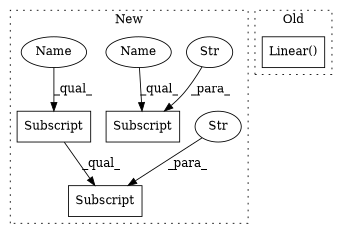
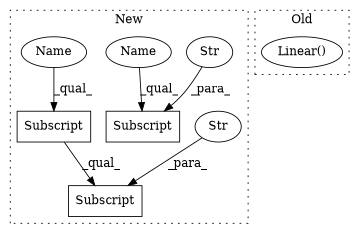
(293, 52) -> (302, 52)
